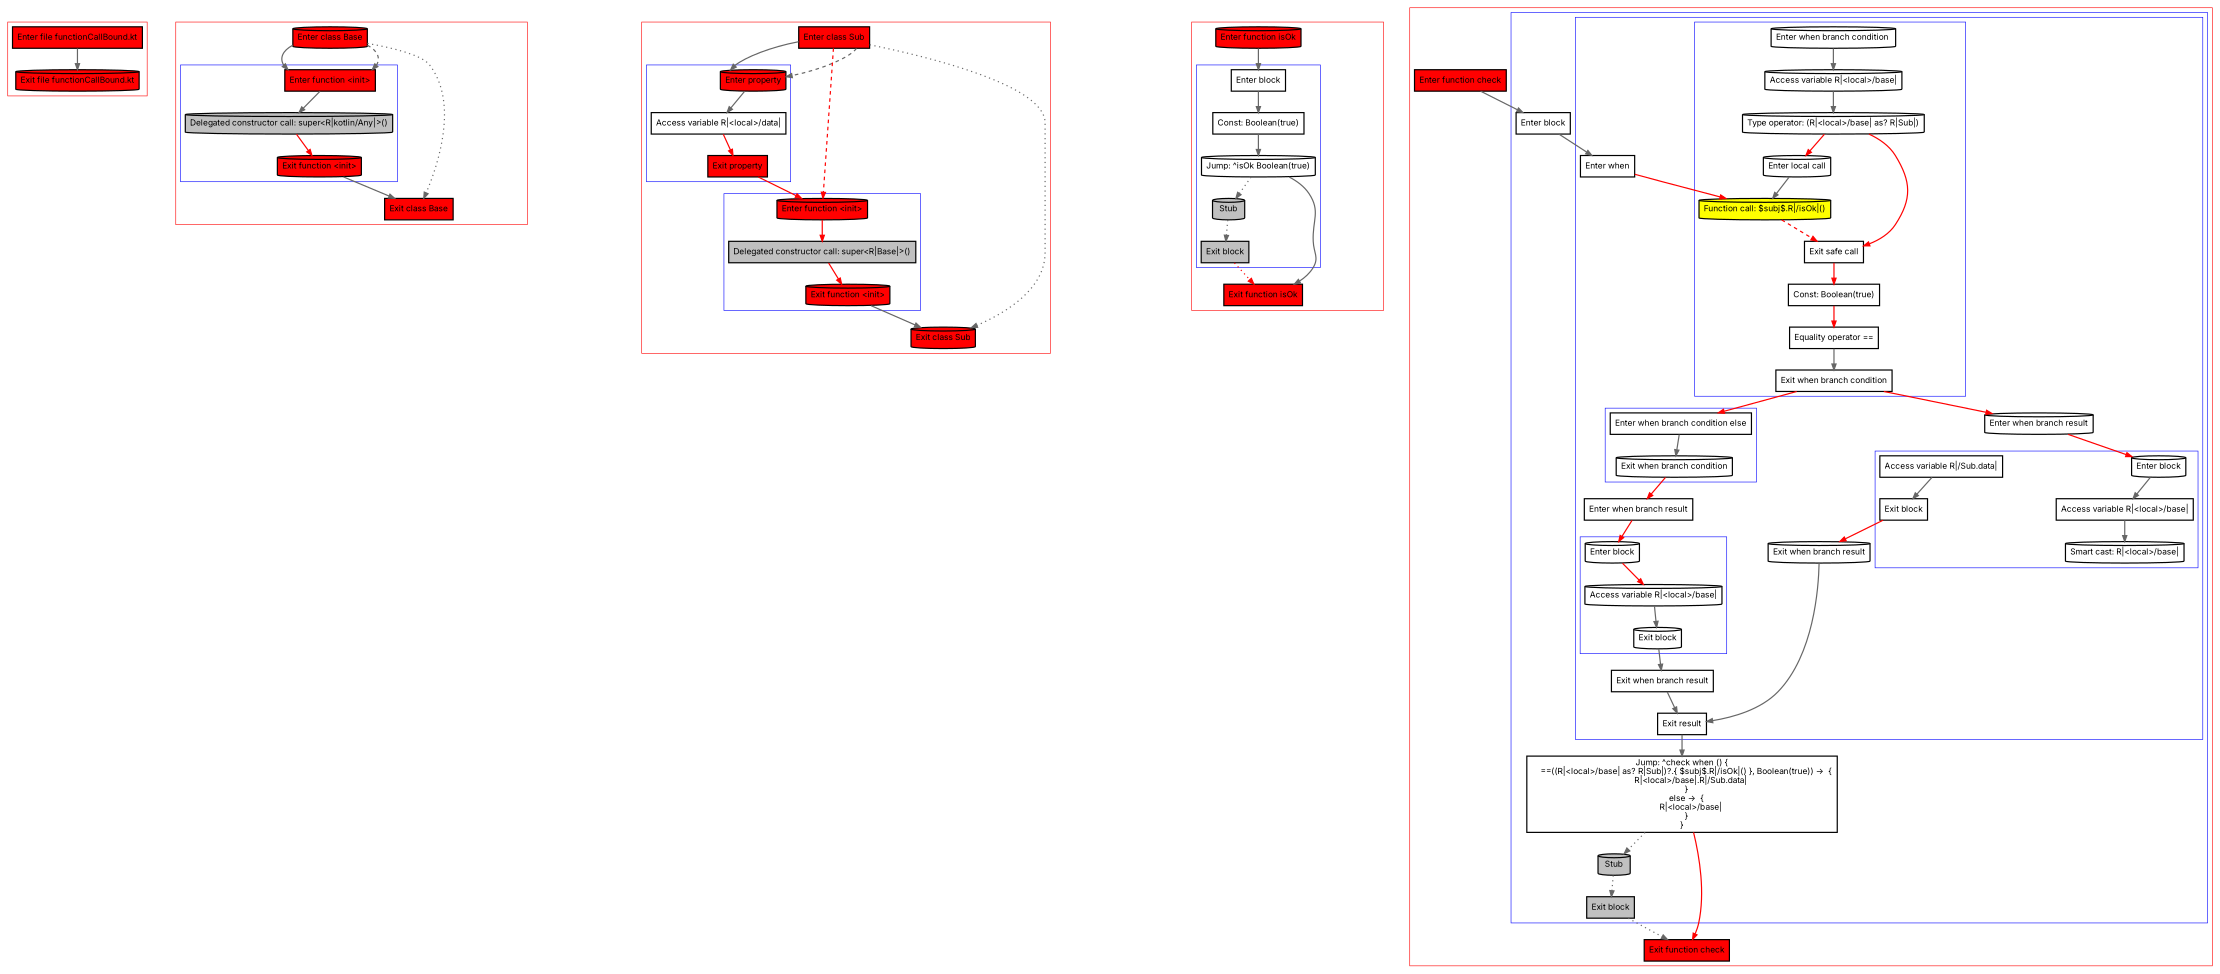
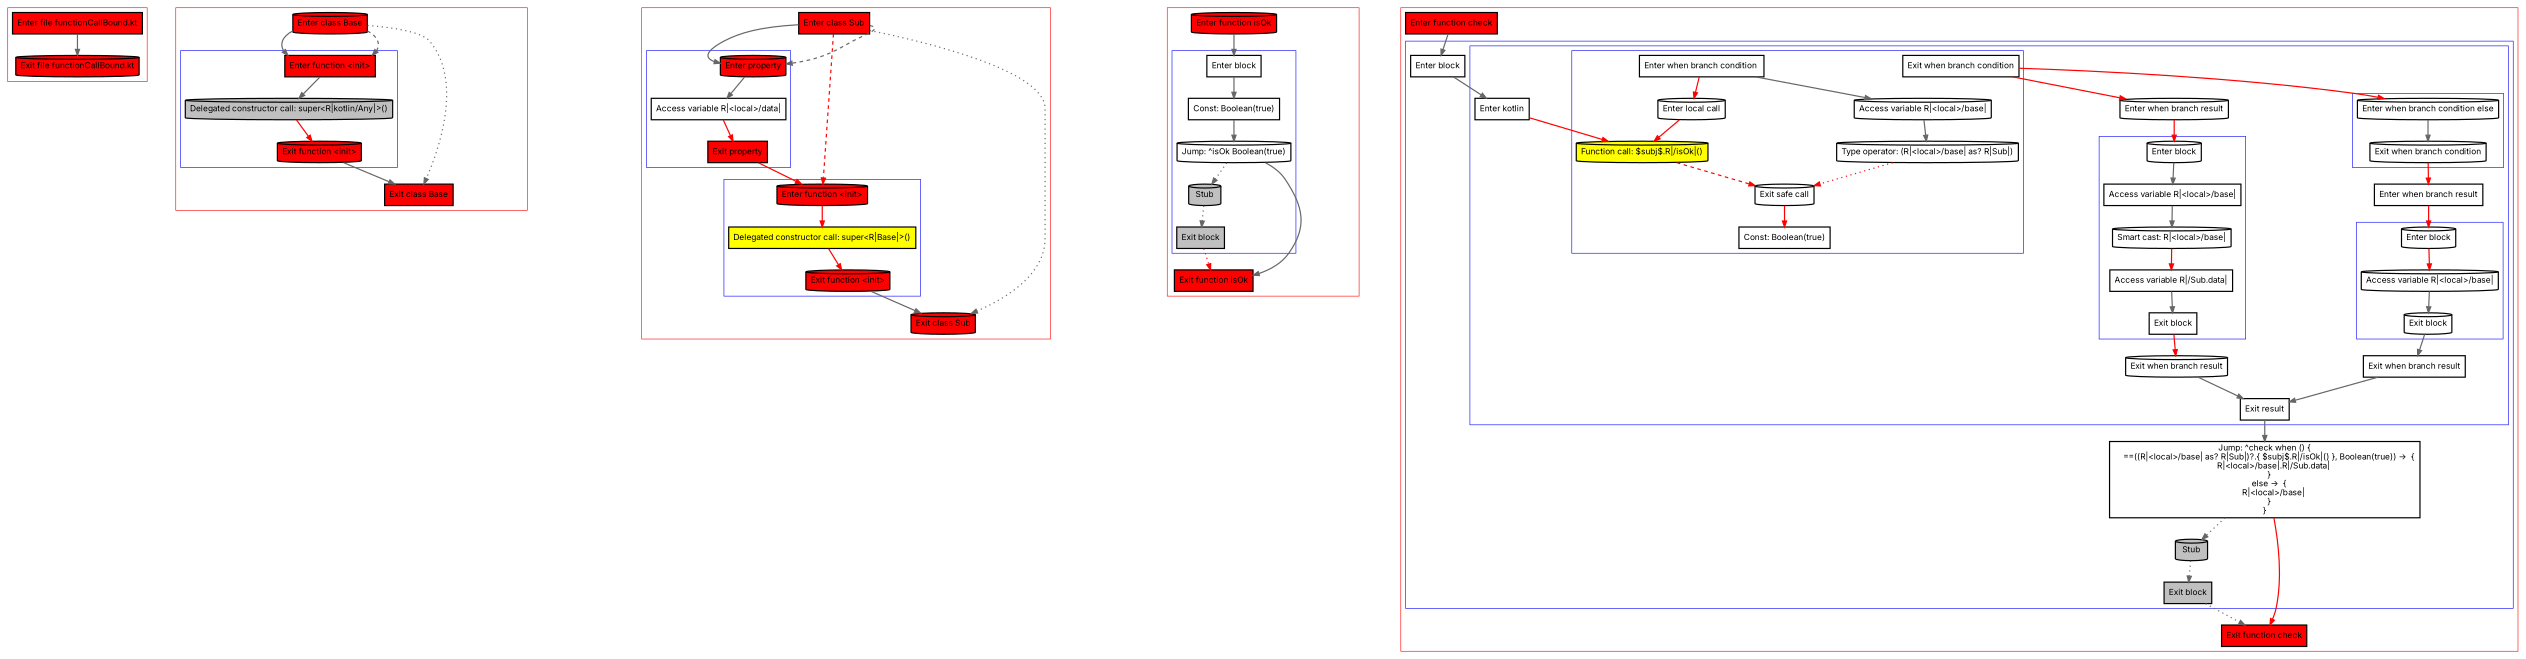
(1833, 38) -> (1702, 66)
(1817, 143) -> (1697, 85)
(1608, 166) -> (1502, 109)
(1783, 185) -> (1669, 129)
(1908, 189) -> (1856, 173)
(822, 252) -> (822, 238)
(1834, 252) -> (1785, 195)
none -> (2172, 256)
(1834, 338) -> none
(1681, 424) -> (2428, 109)
